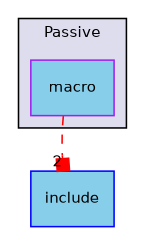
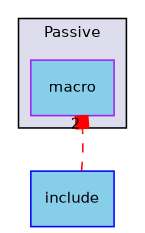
(62, 138) -> (83, 151)
